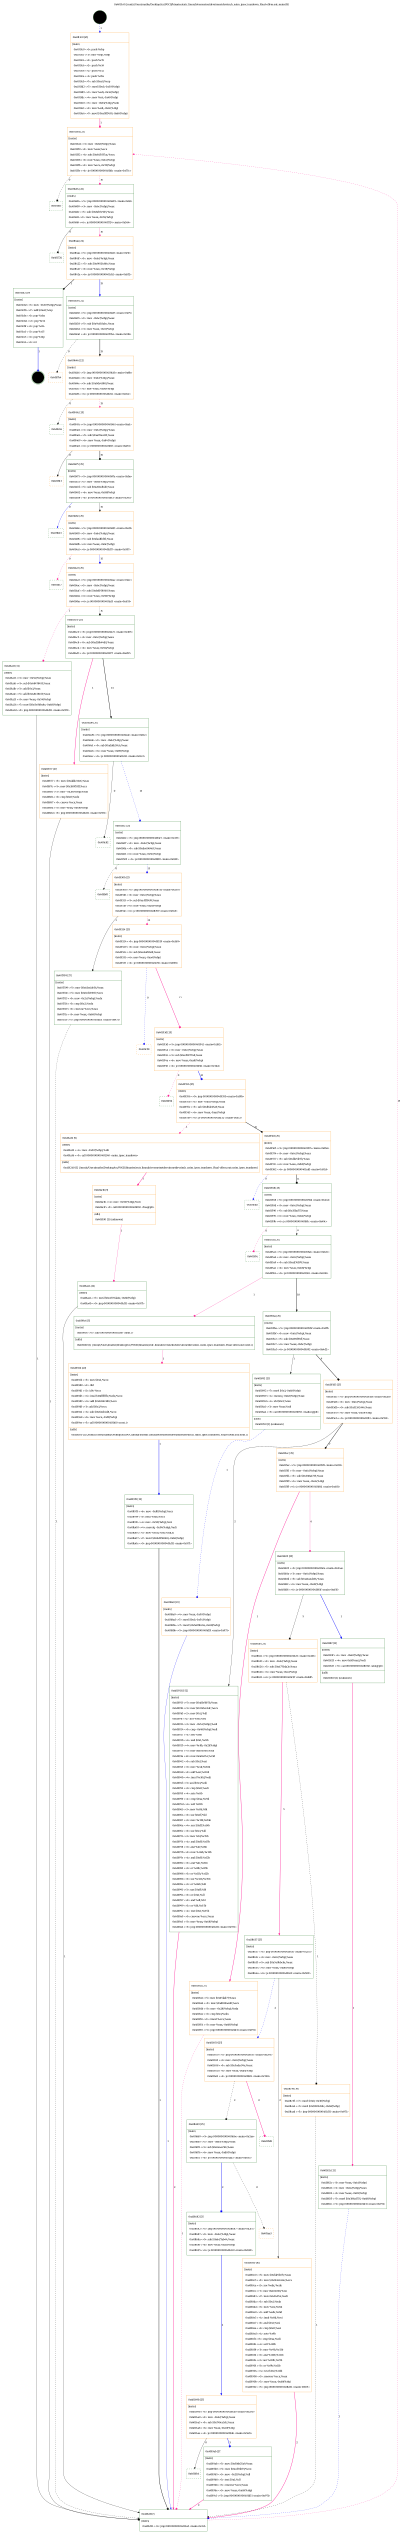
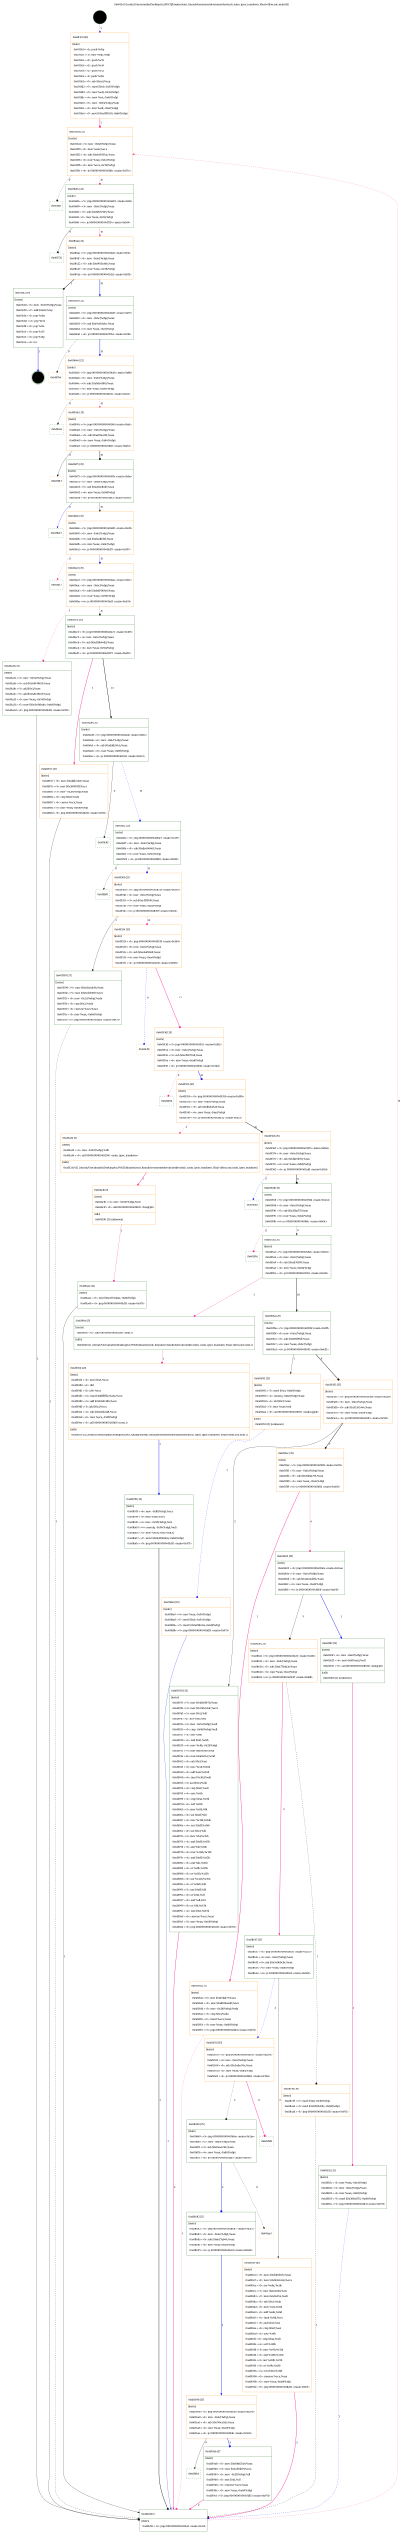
(100, 347) -> (100, 347)
(286, 1401) -> (286, 1401)
